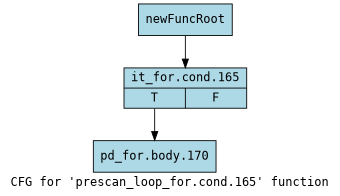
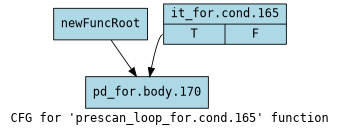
(185, 47) -> (121, 55)
